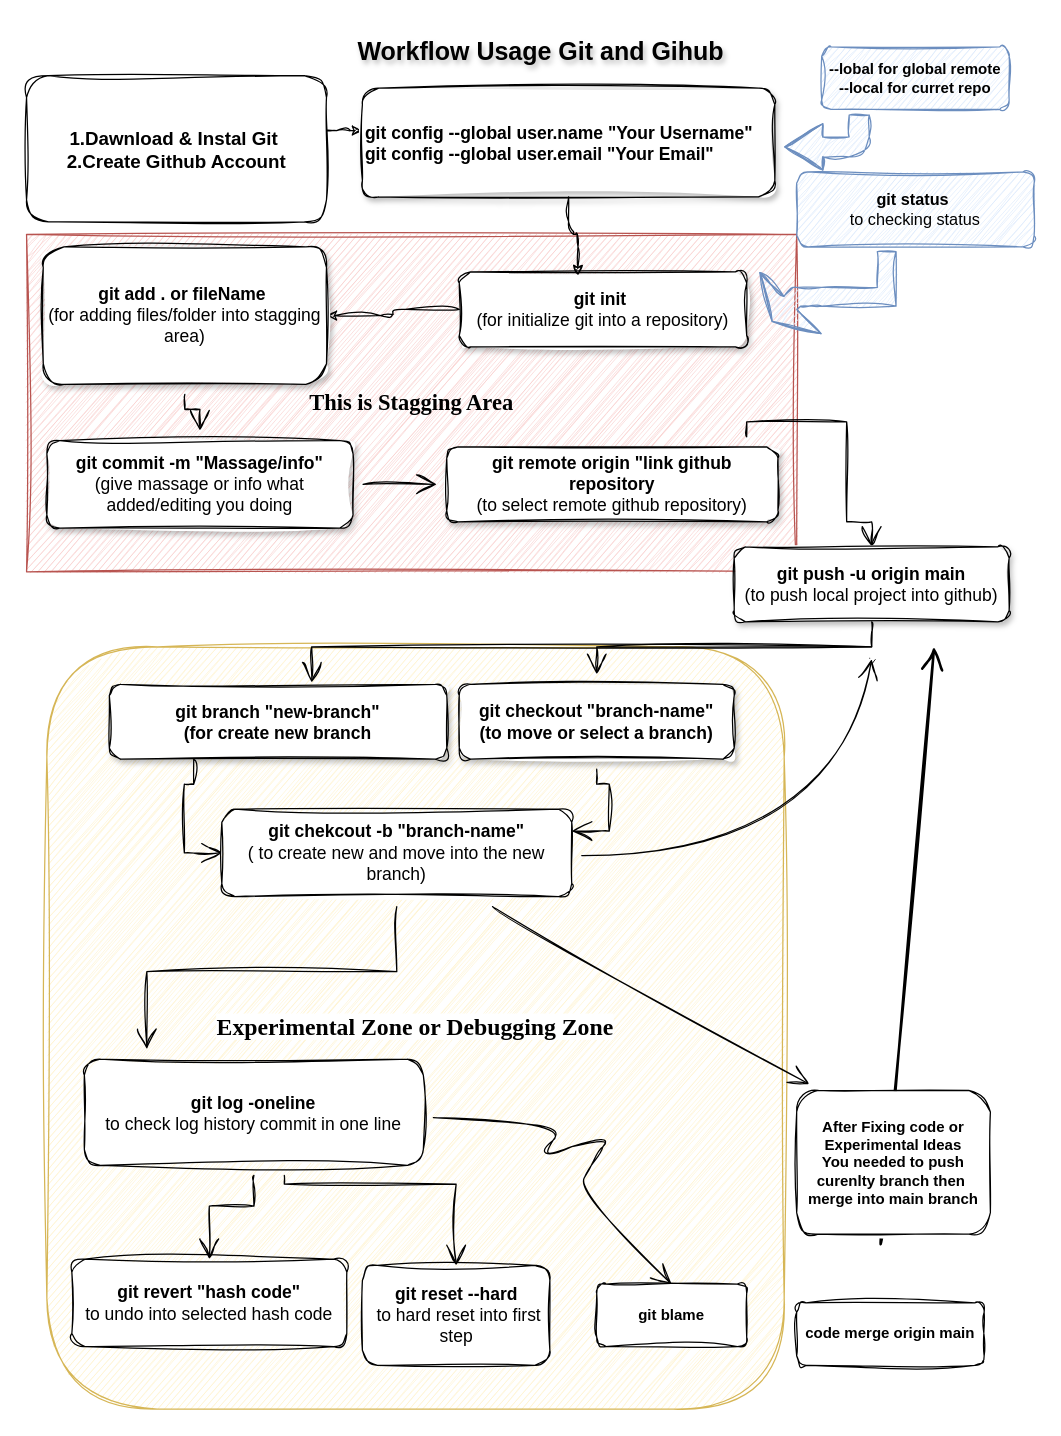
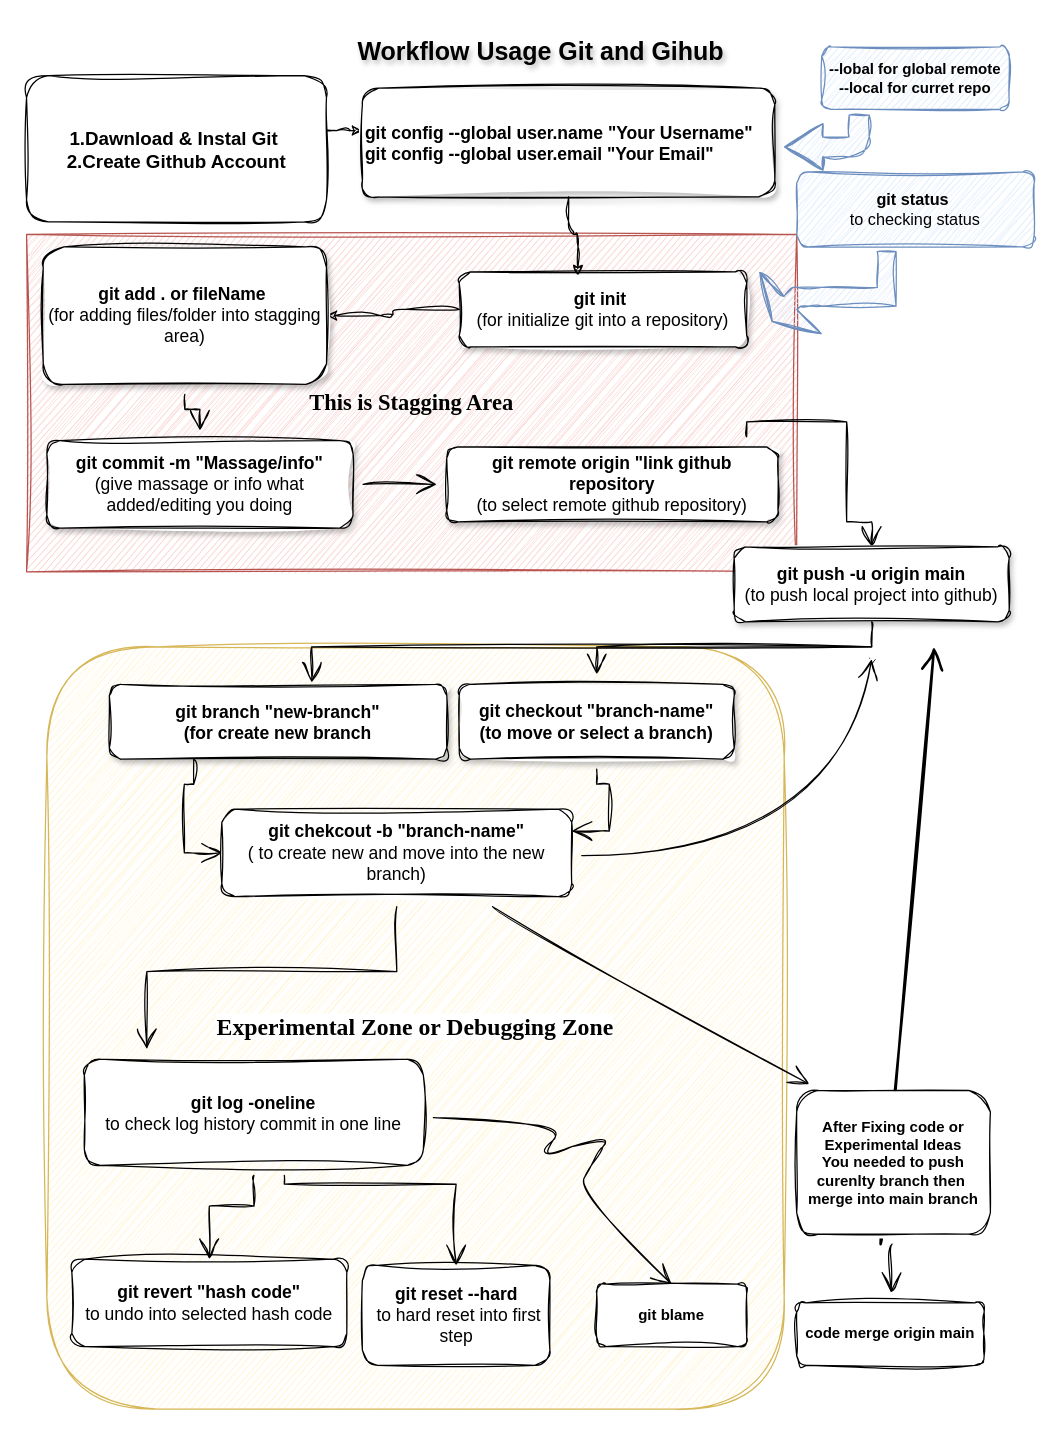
none -> (892, 1267)
